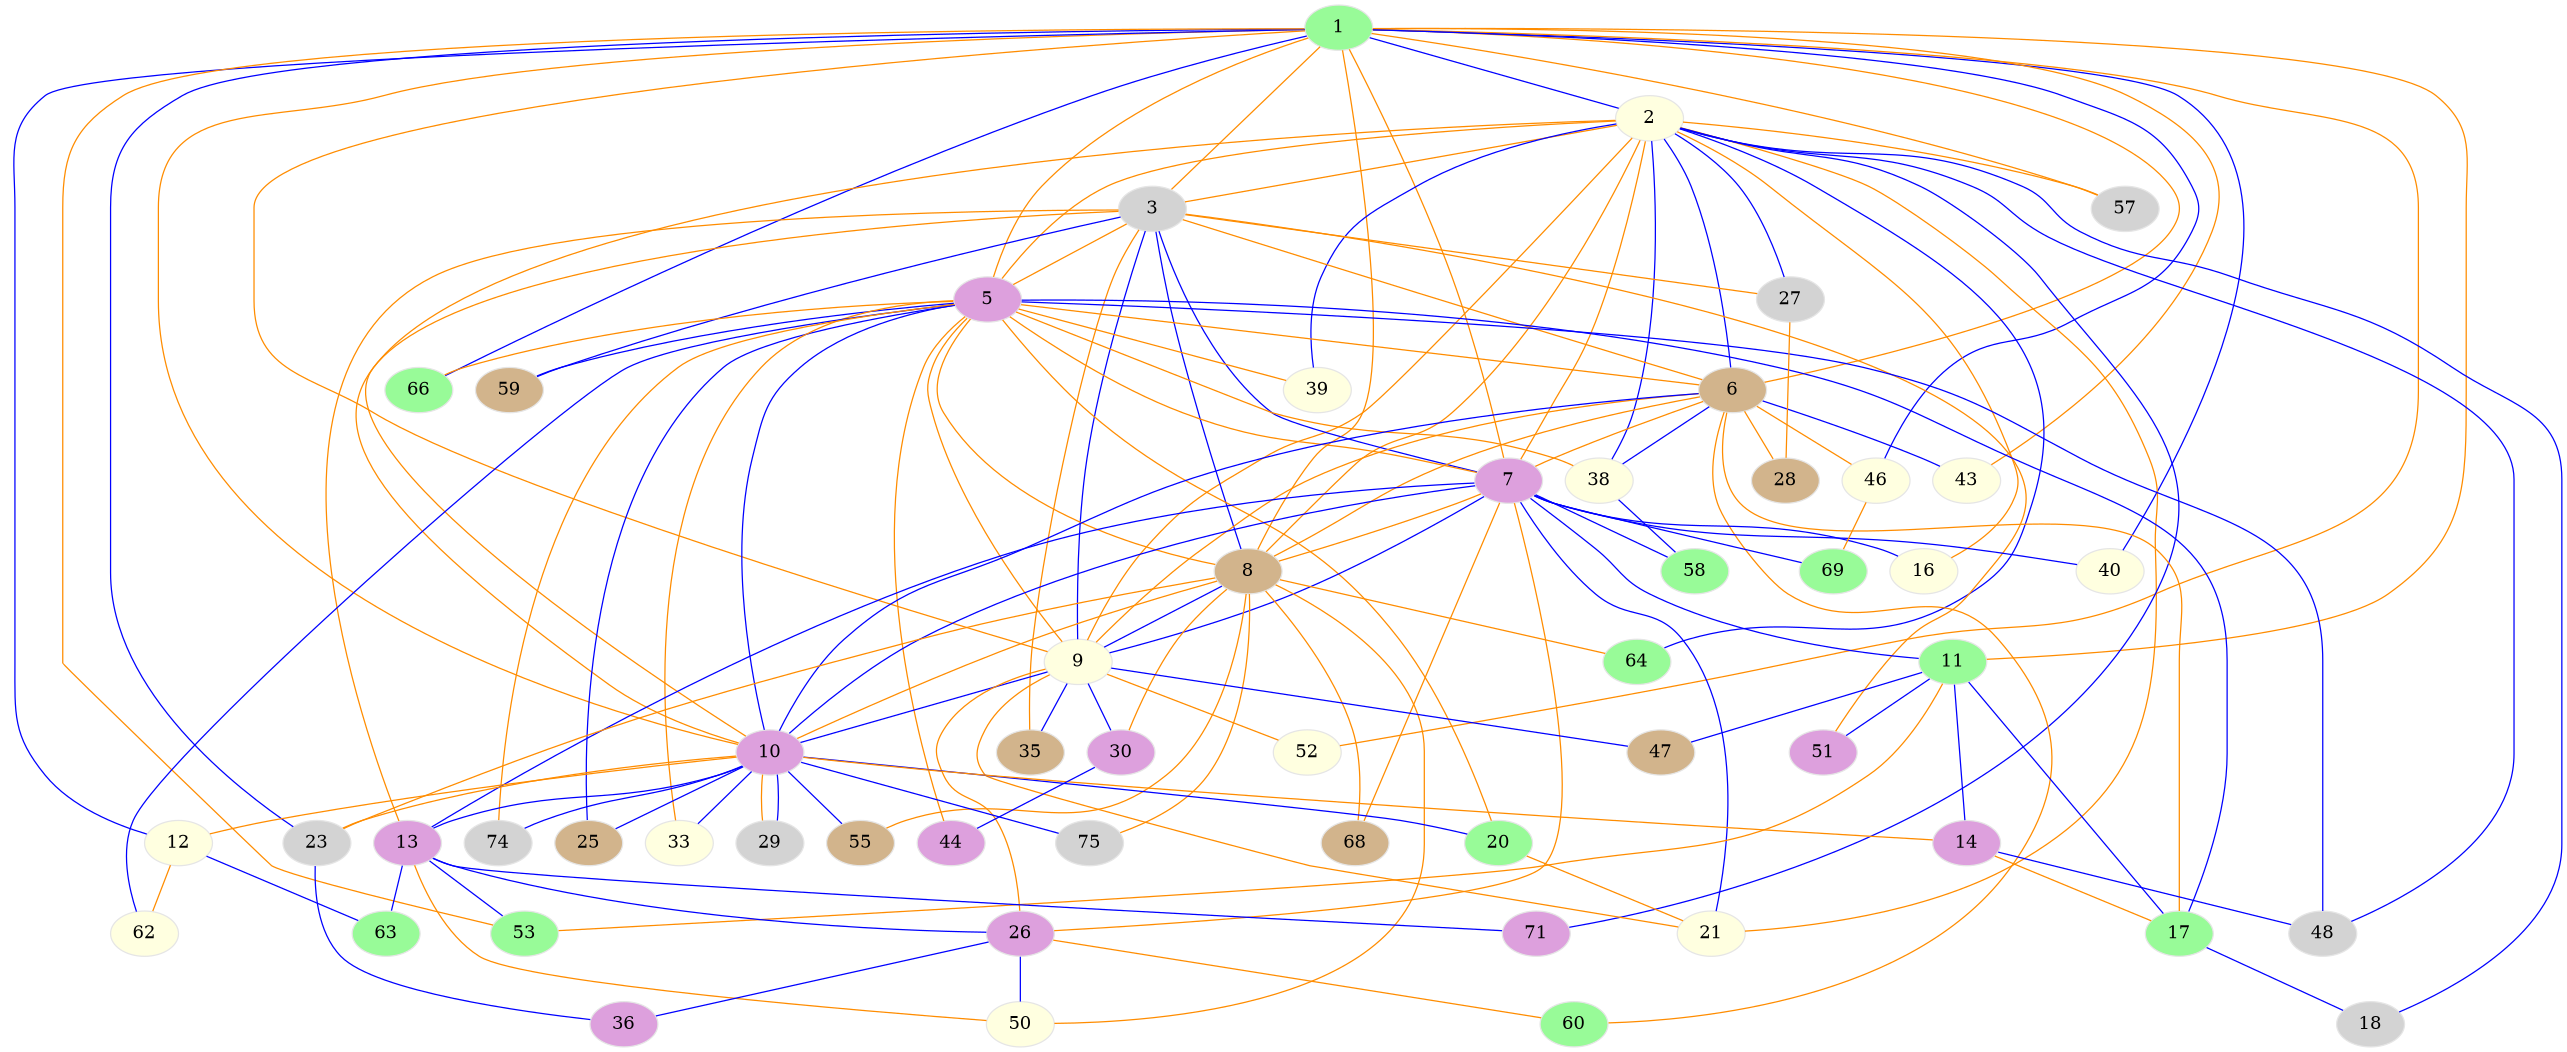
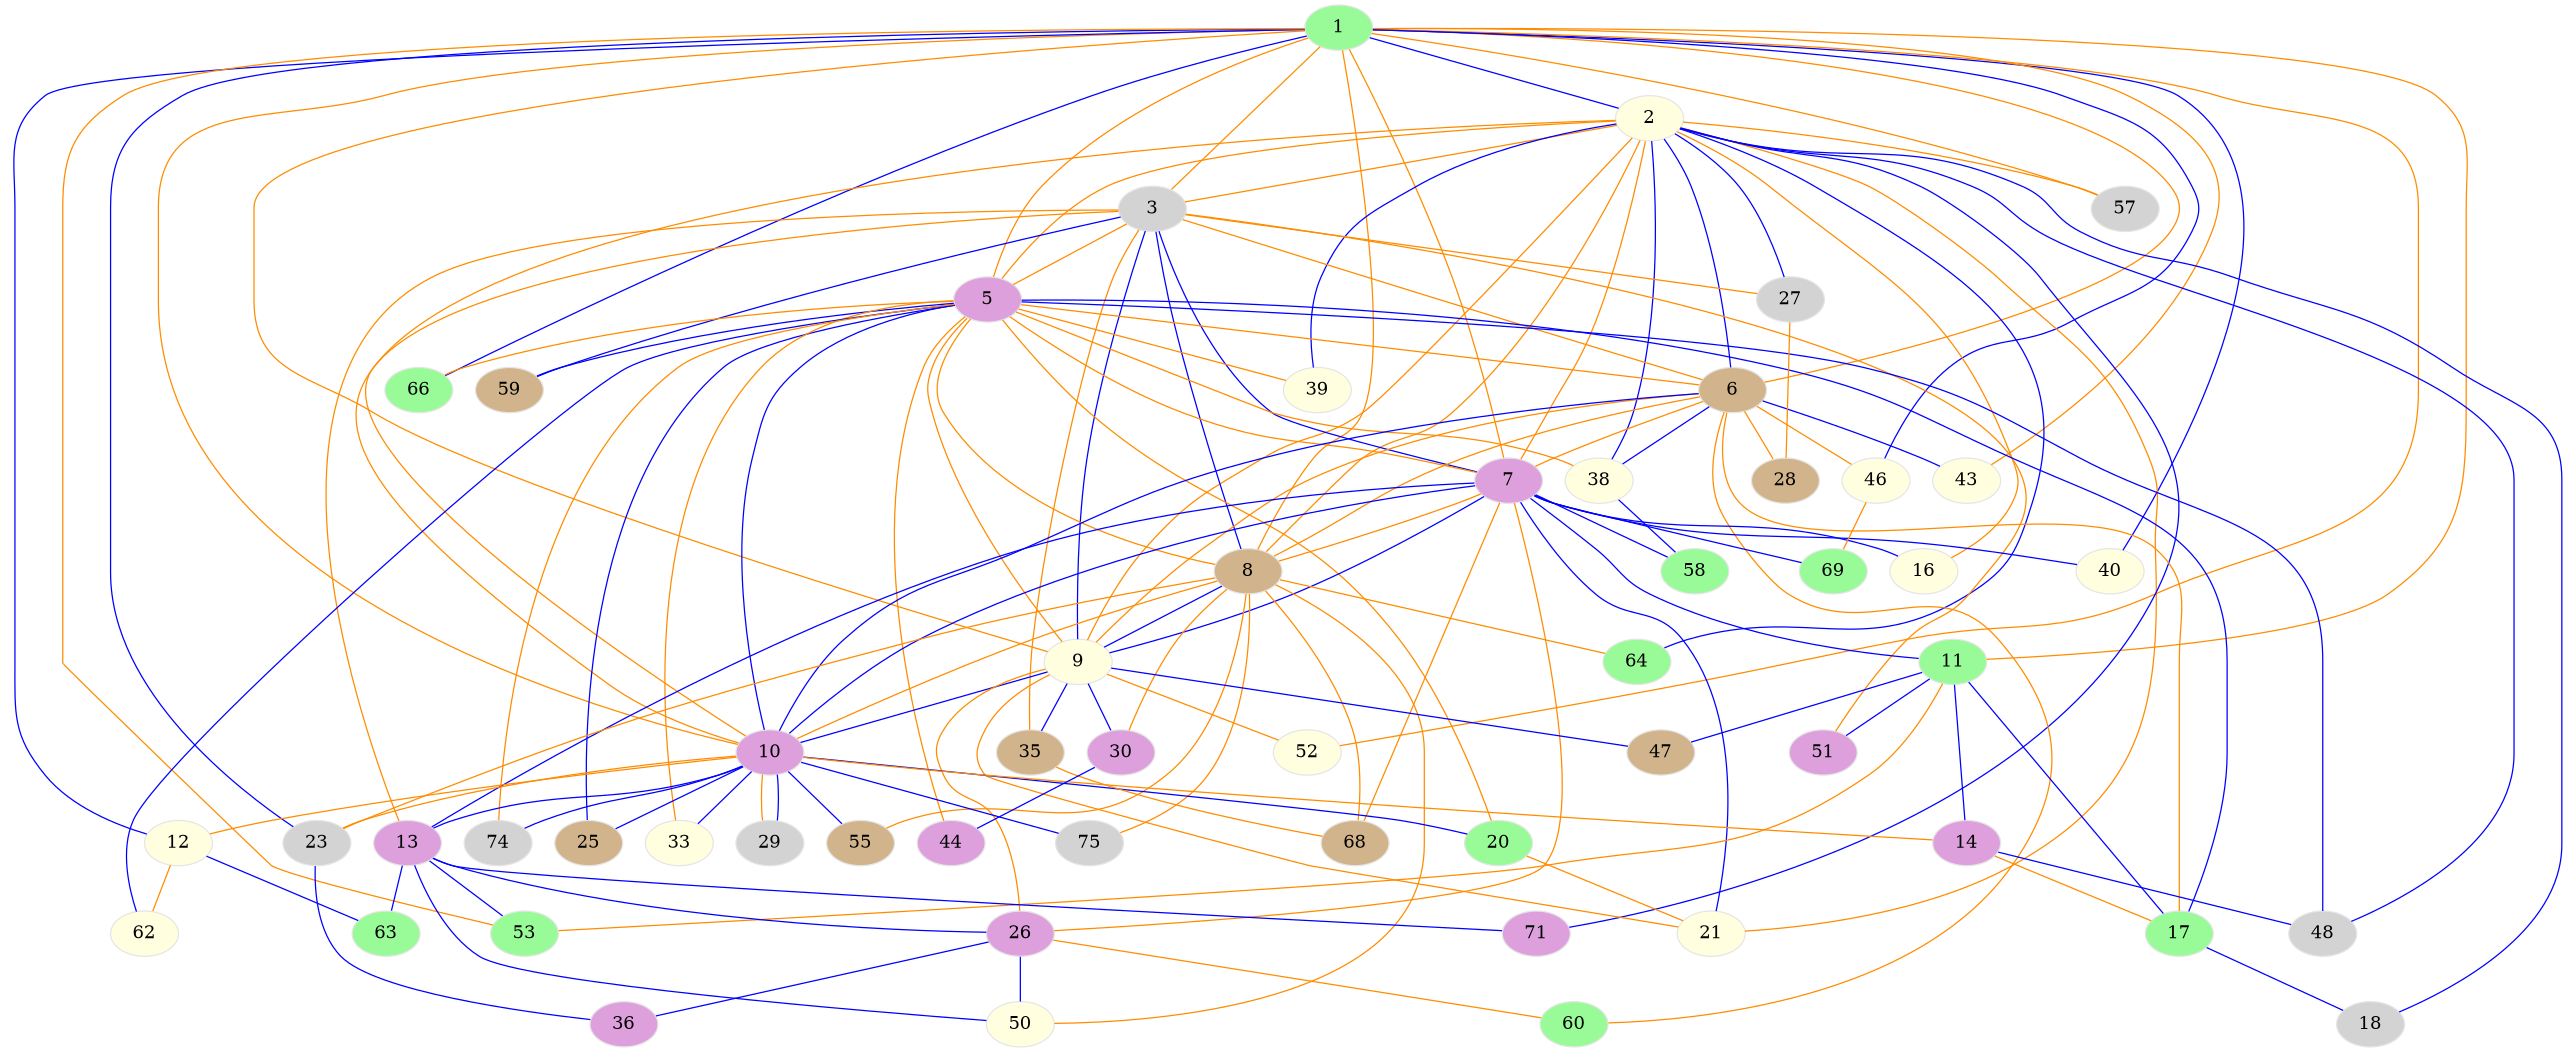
none -> (1188, 808)
(675, 992) -> (675, 992)
